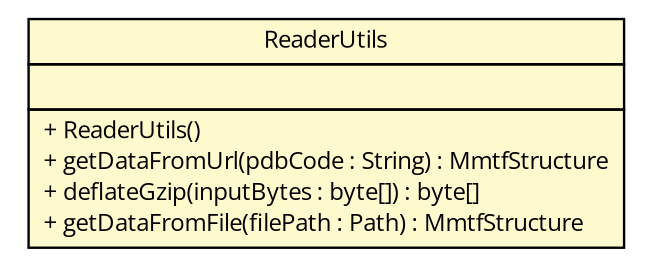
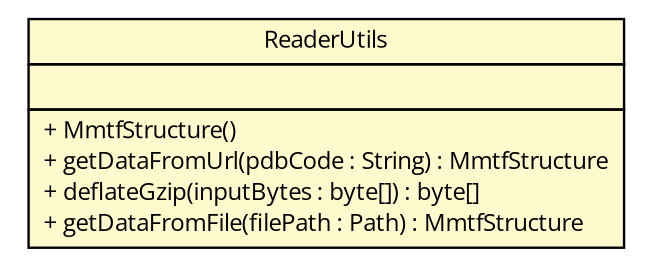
(123, 131) -> (141, 131)
